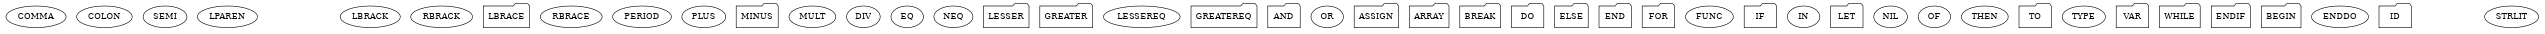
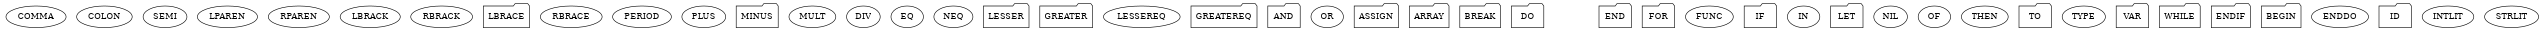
none -> (299, 17)
(1571, 17) -> none
none -> (2448, 17)
